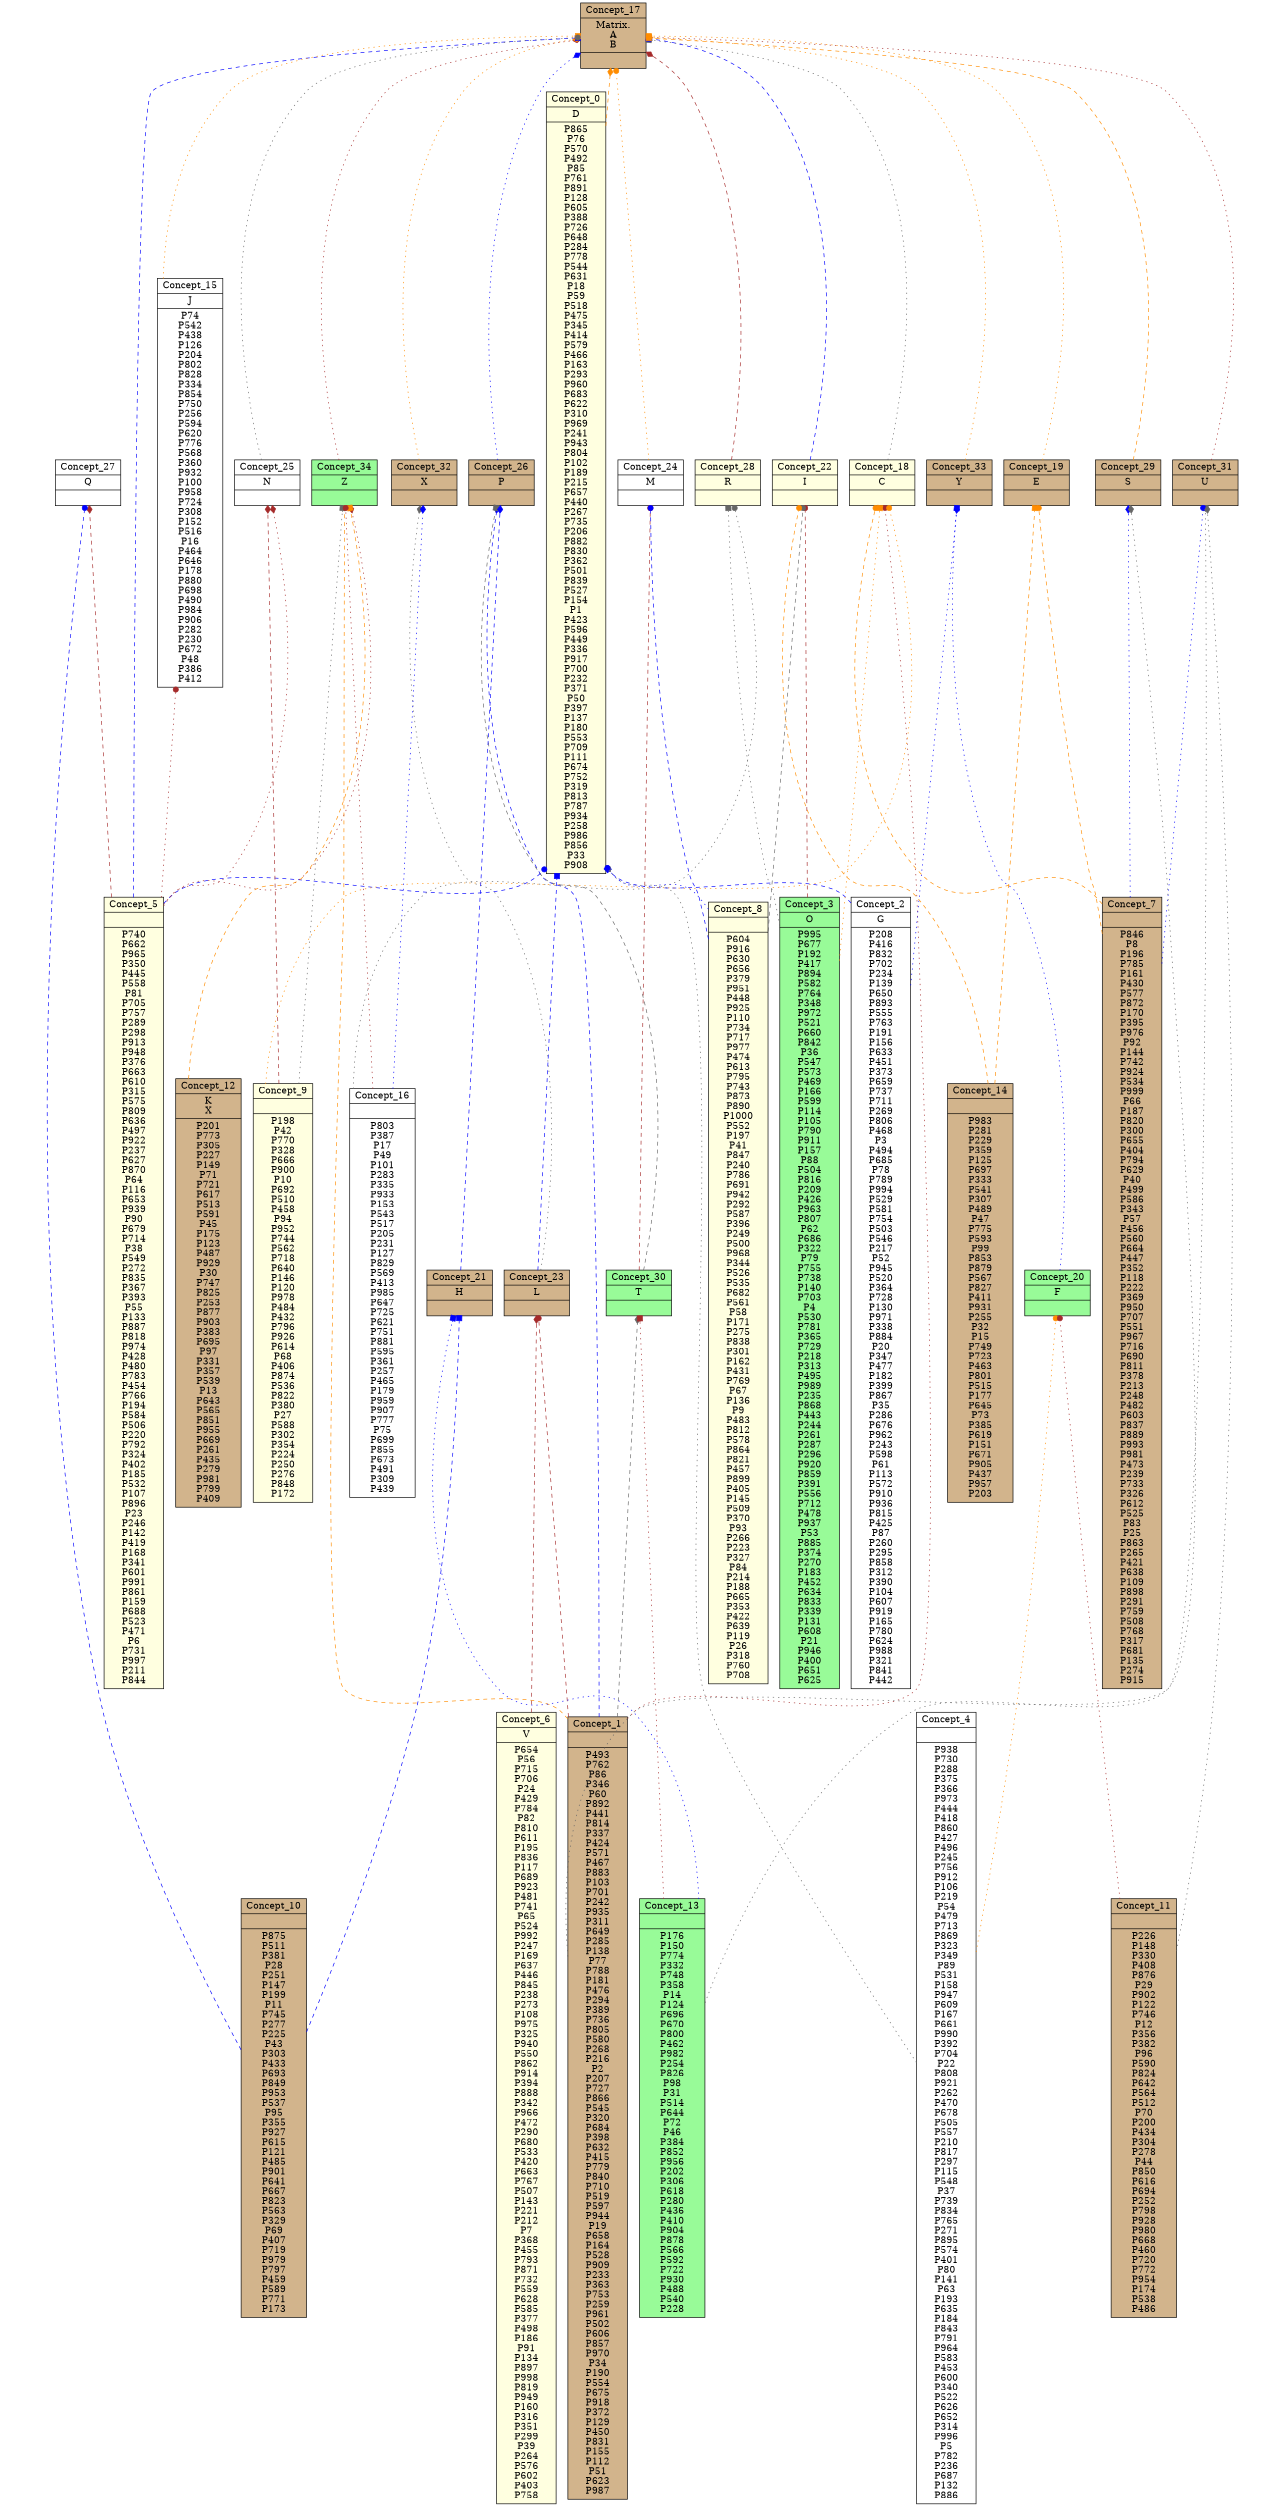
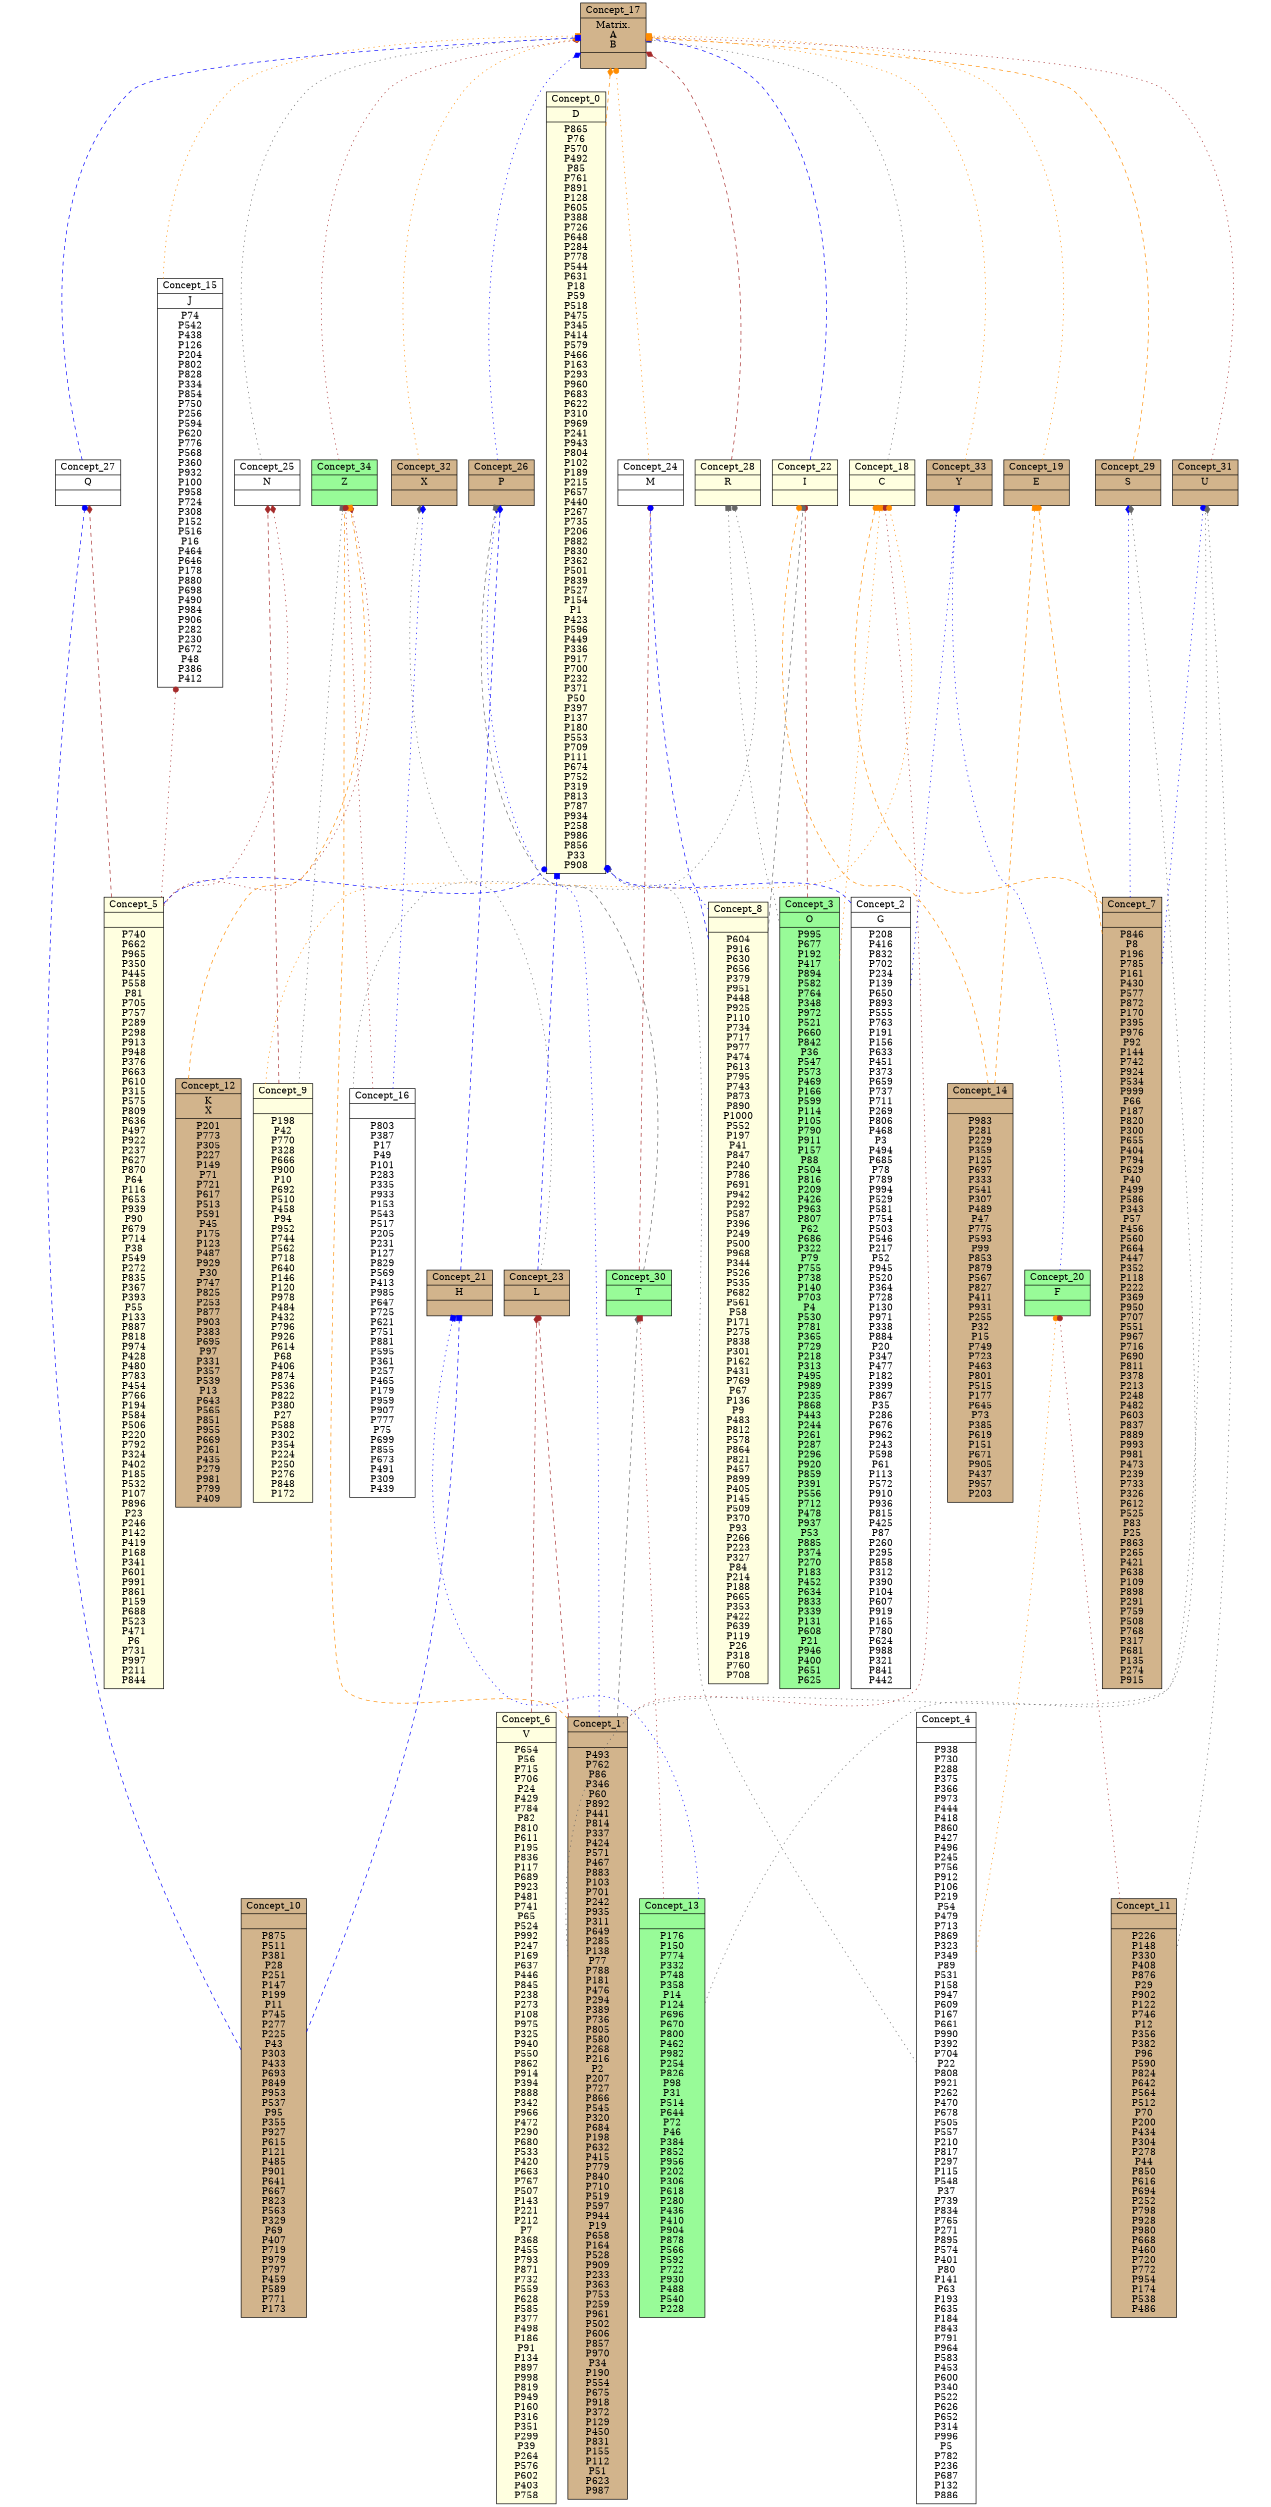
(140, 280) -> (159, 80)
(592, 1100) -> (592, 1100)
(598, 2138) -> (598, 2138)
